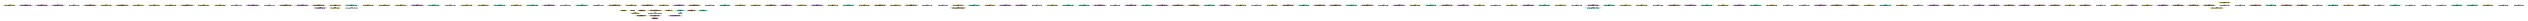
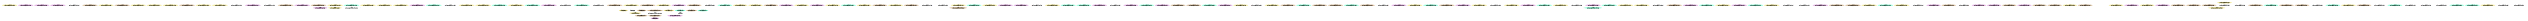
(2101, 5) -> none
